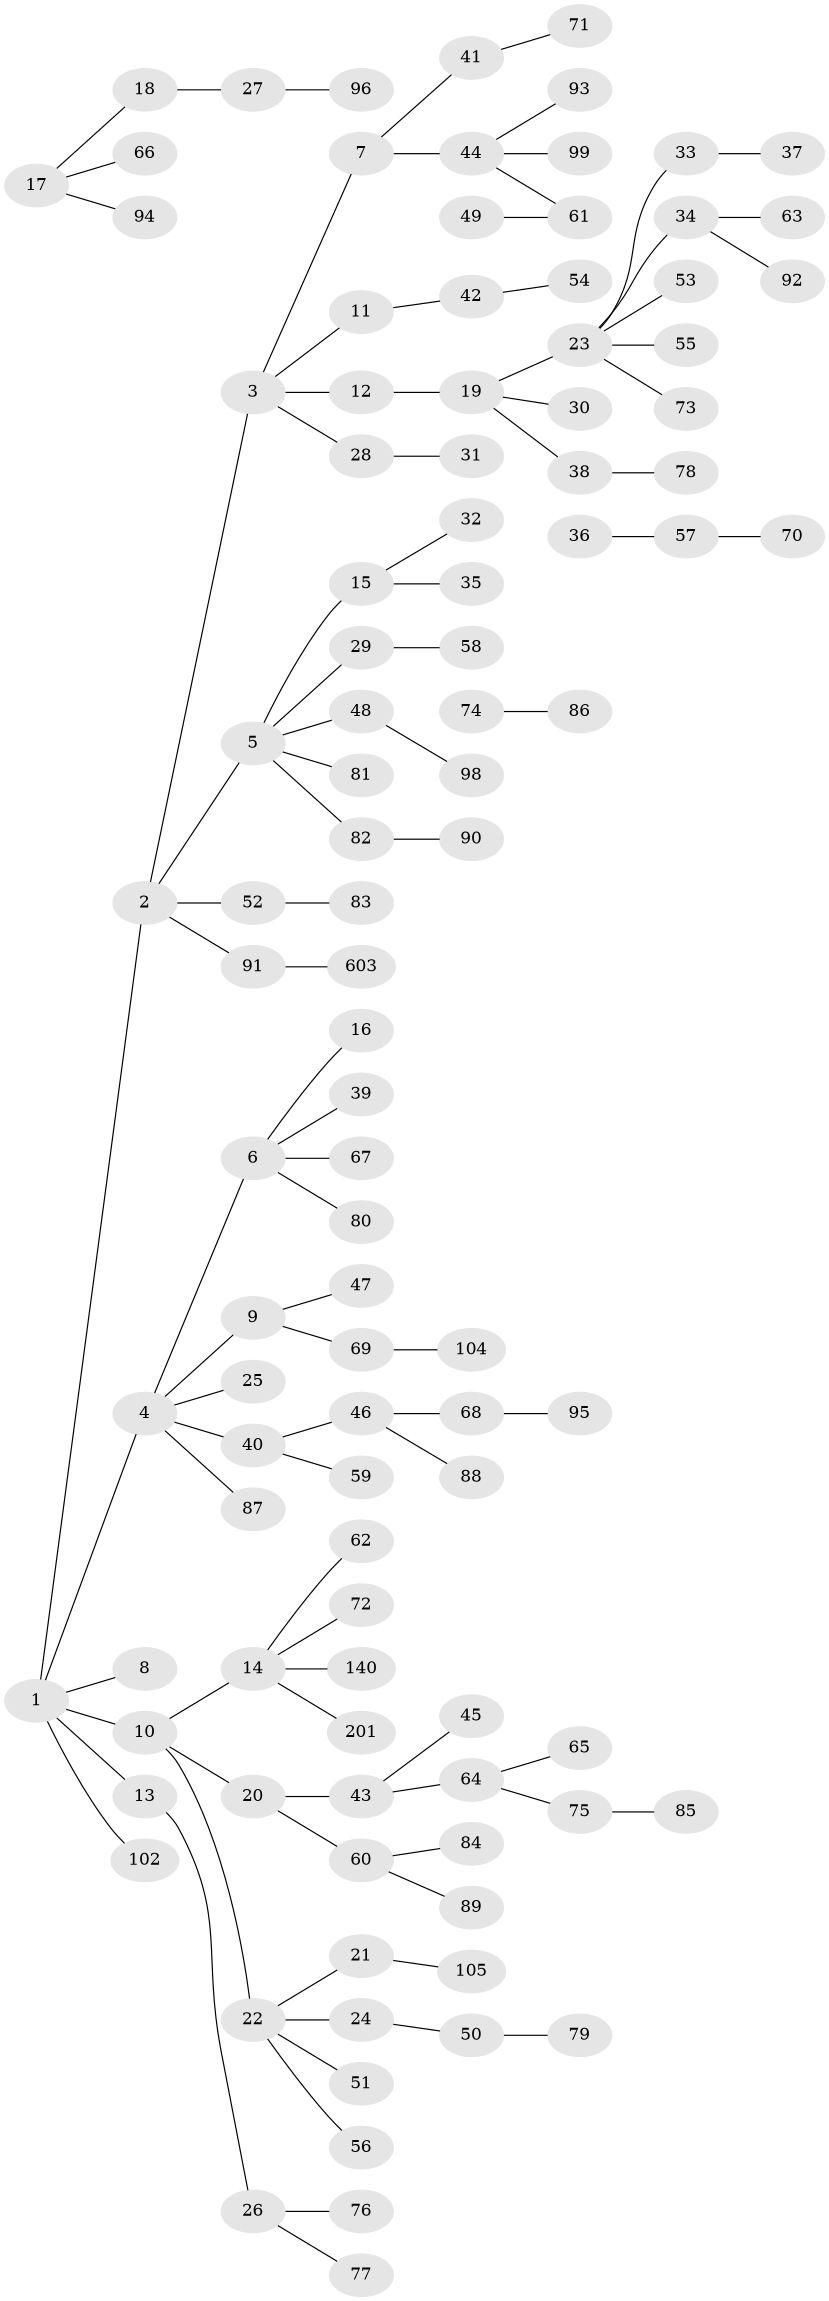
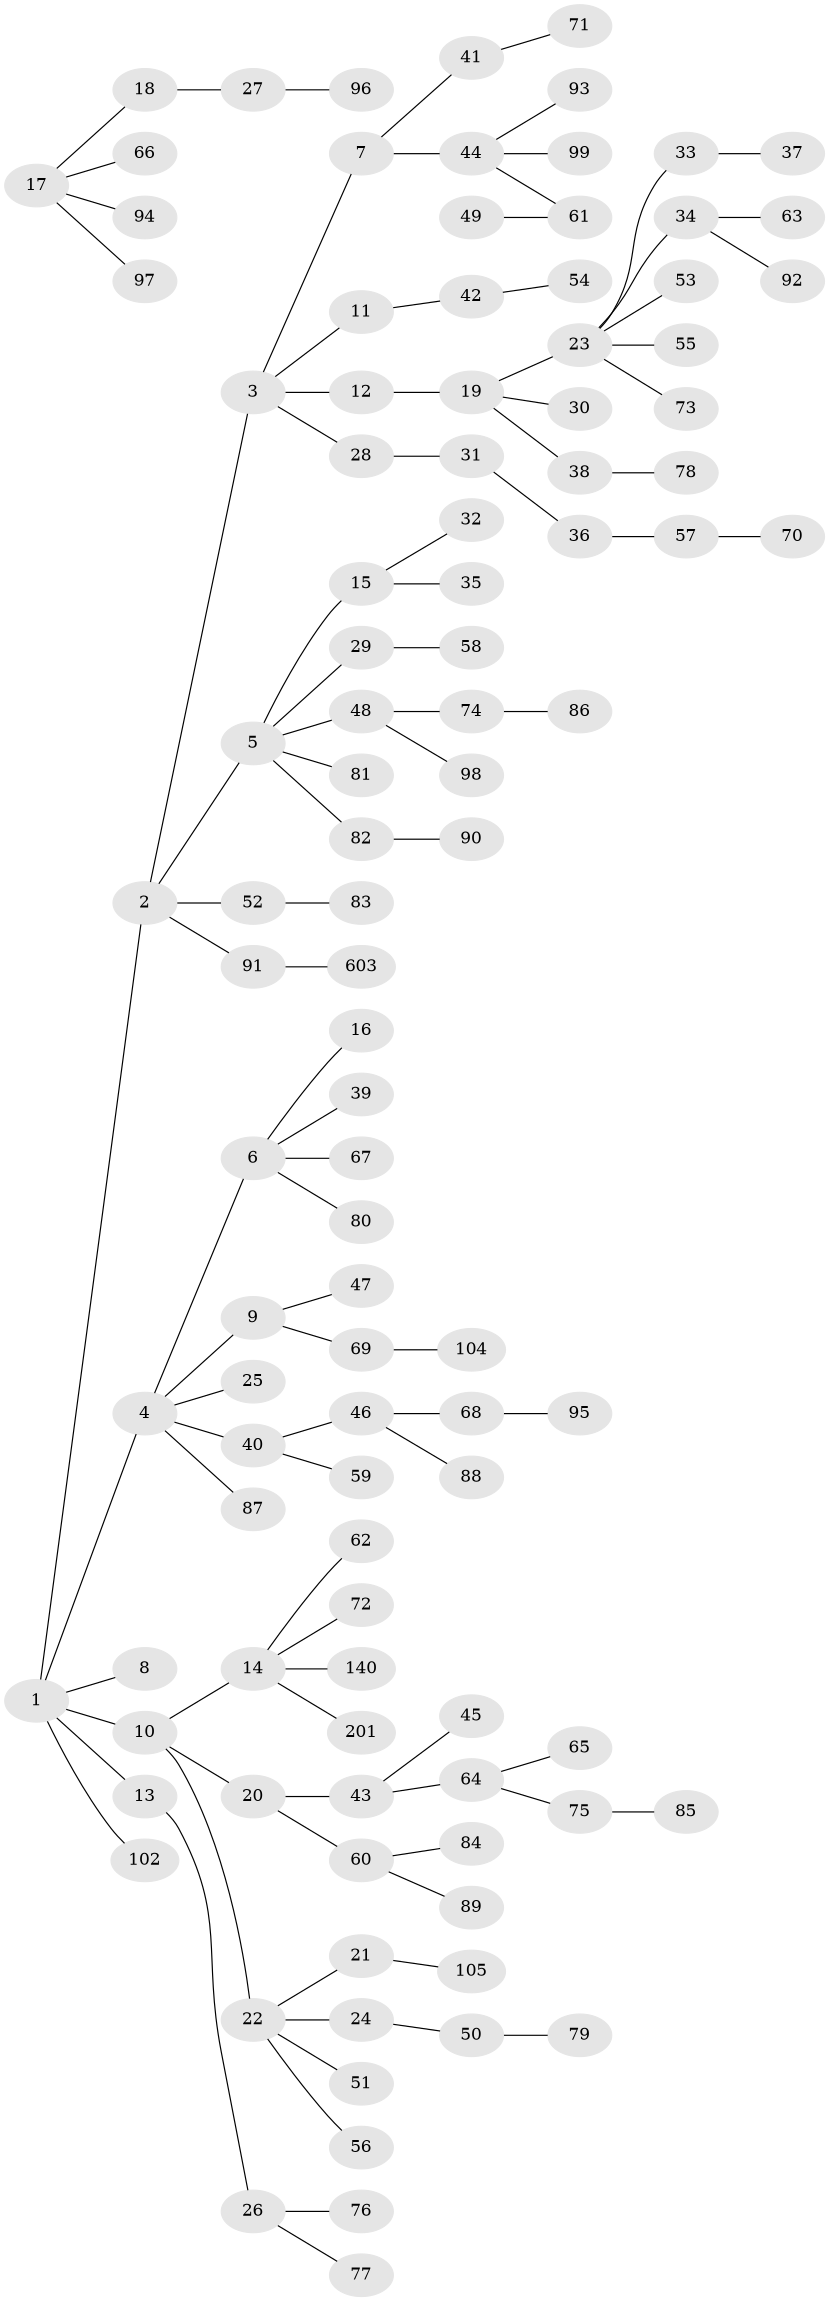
none -> (145, 281)
none -> (526, 496)
none -> (417, 712)
